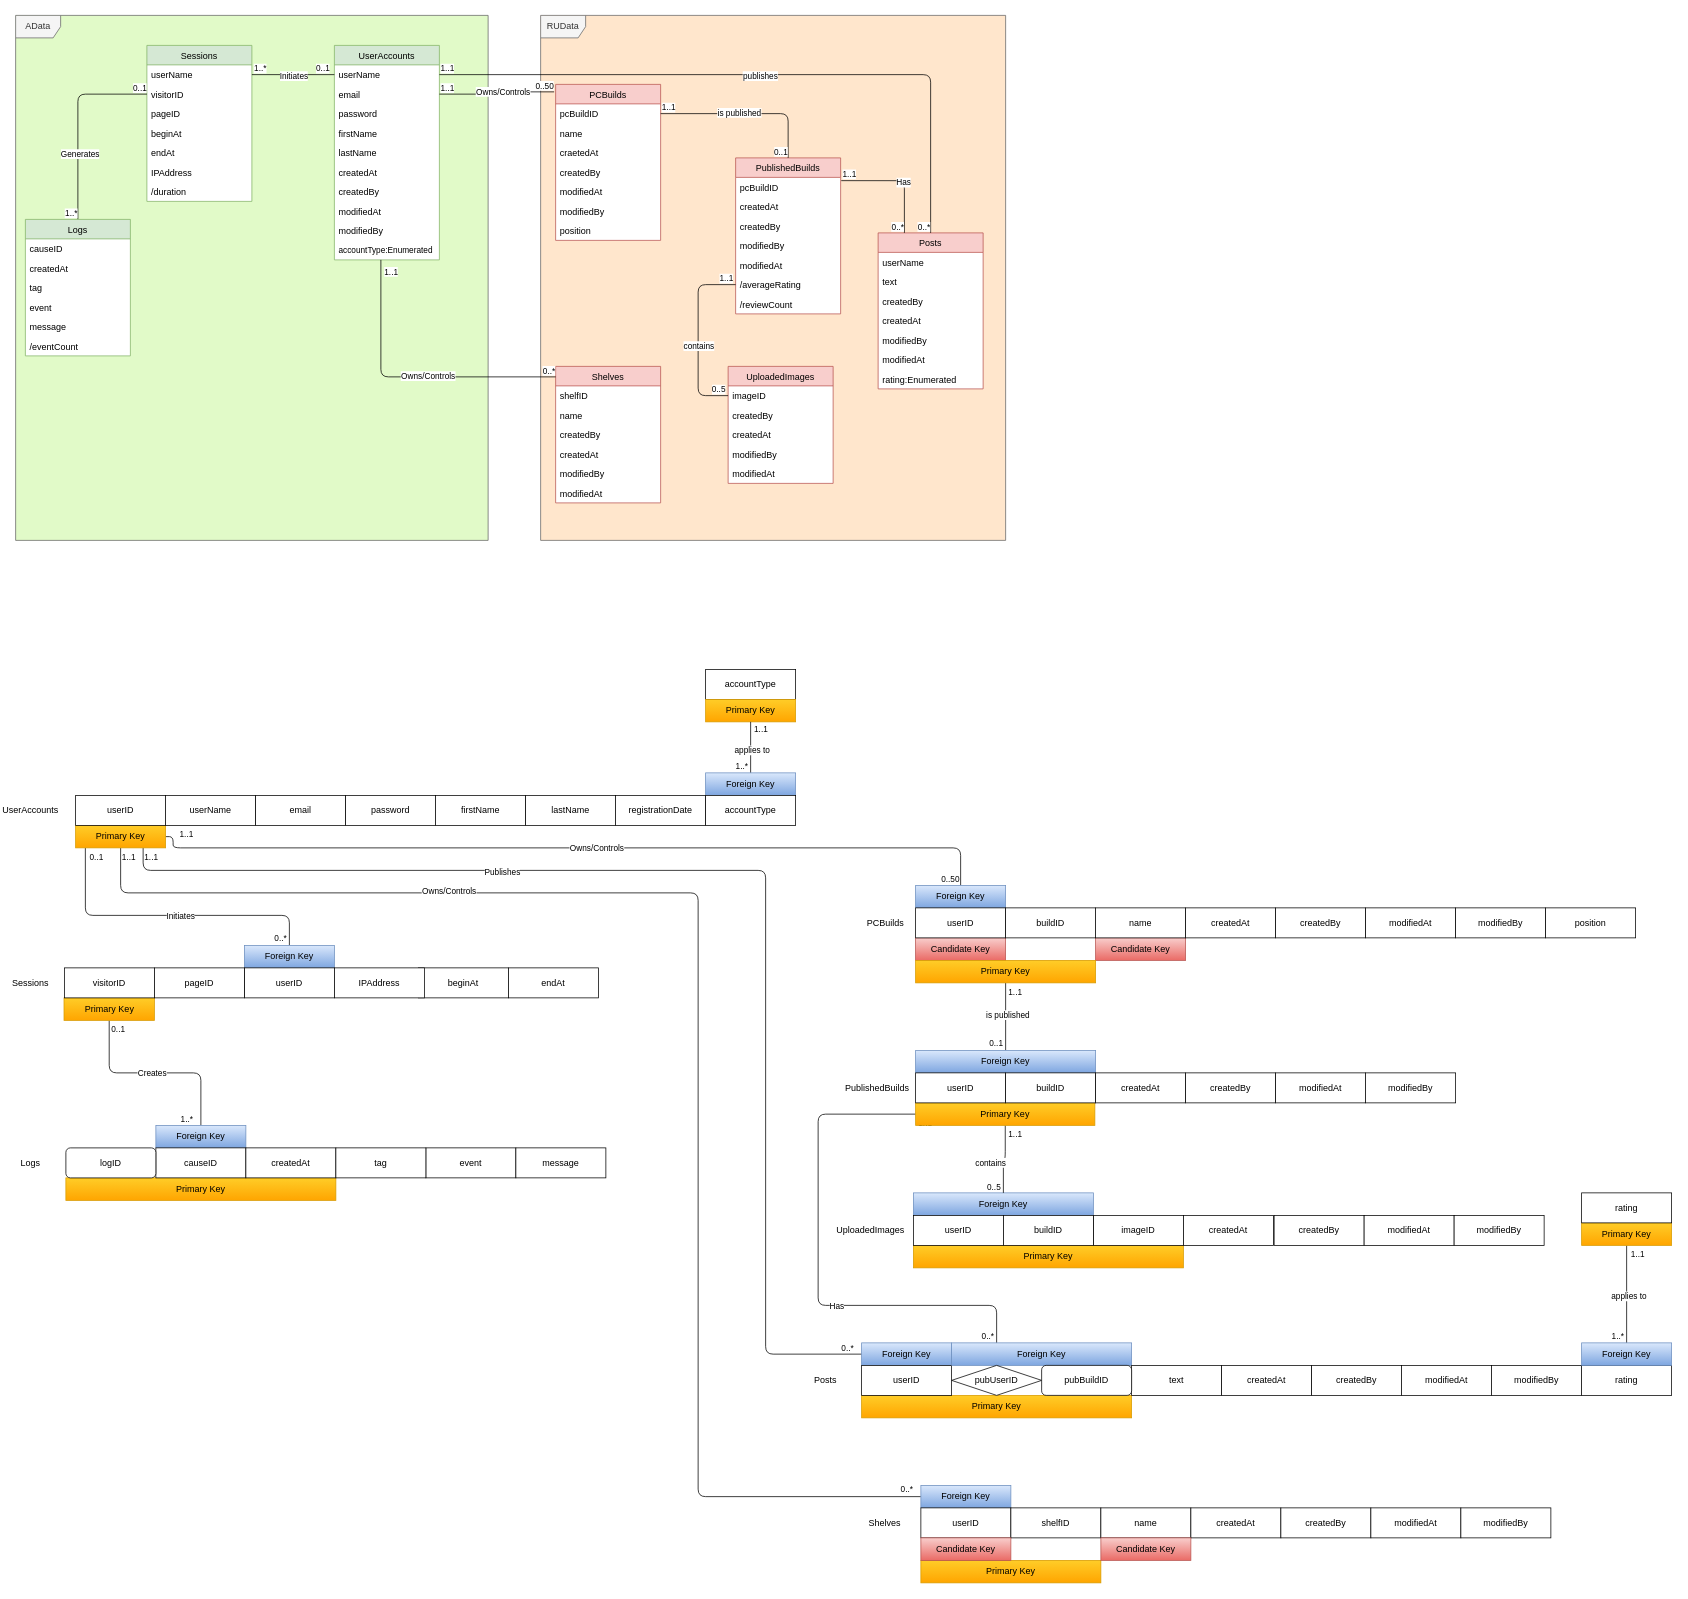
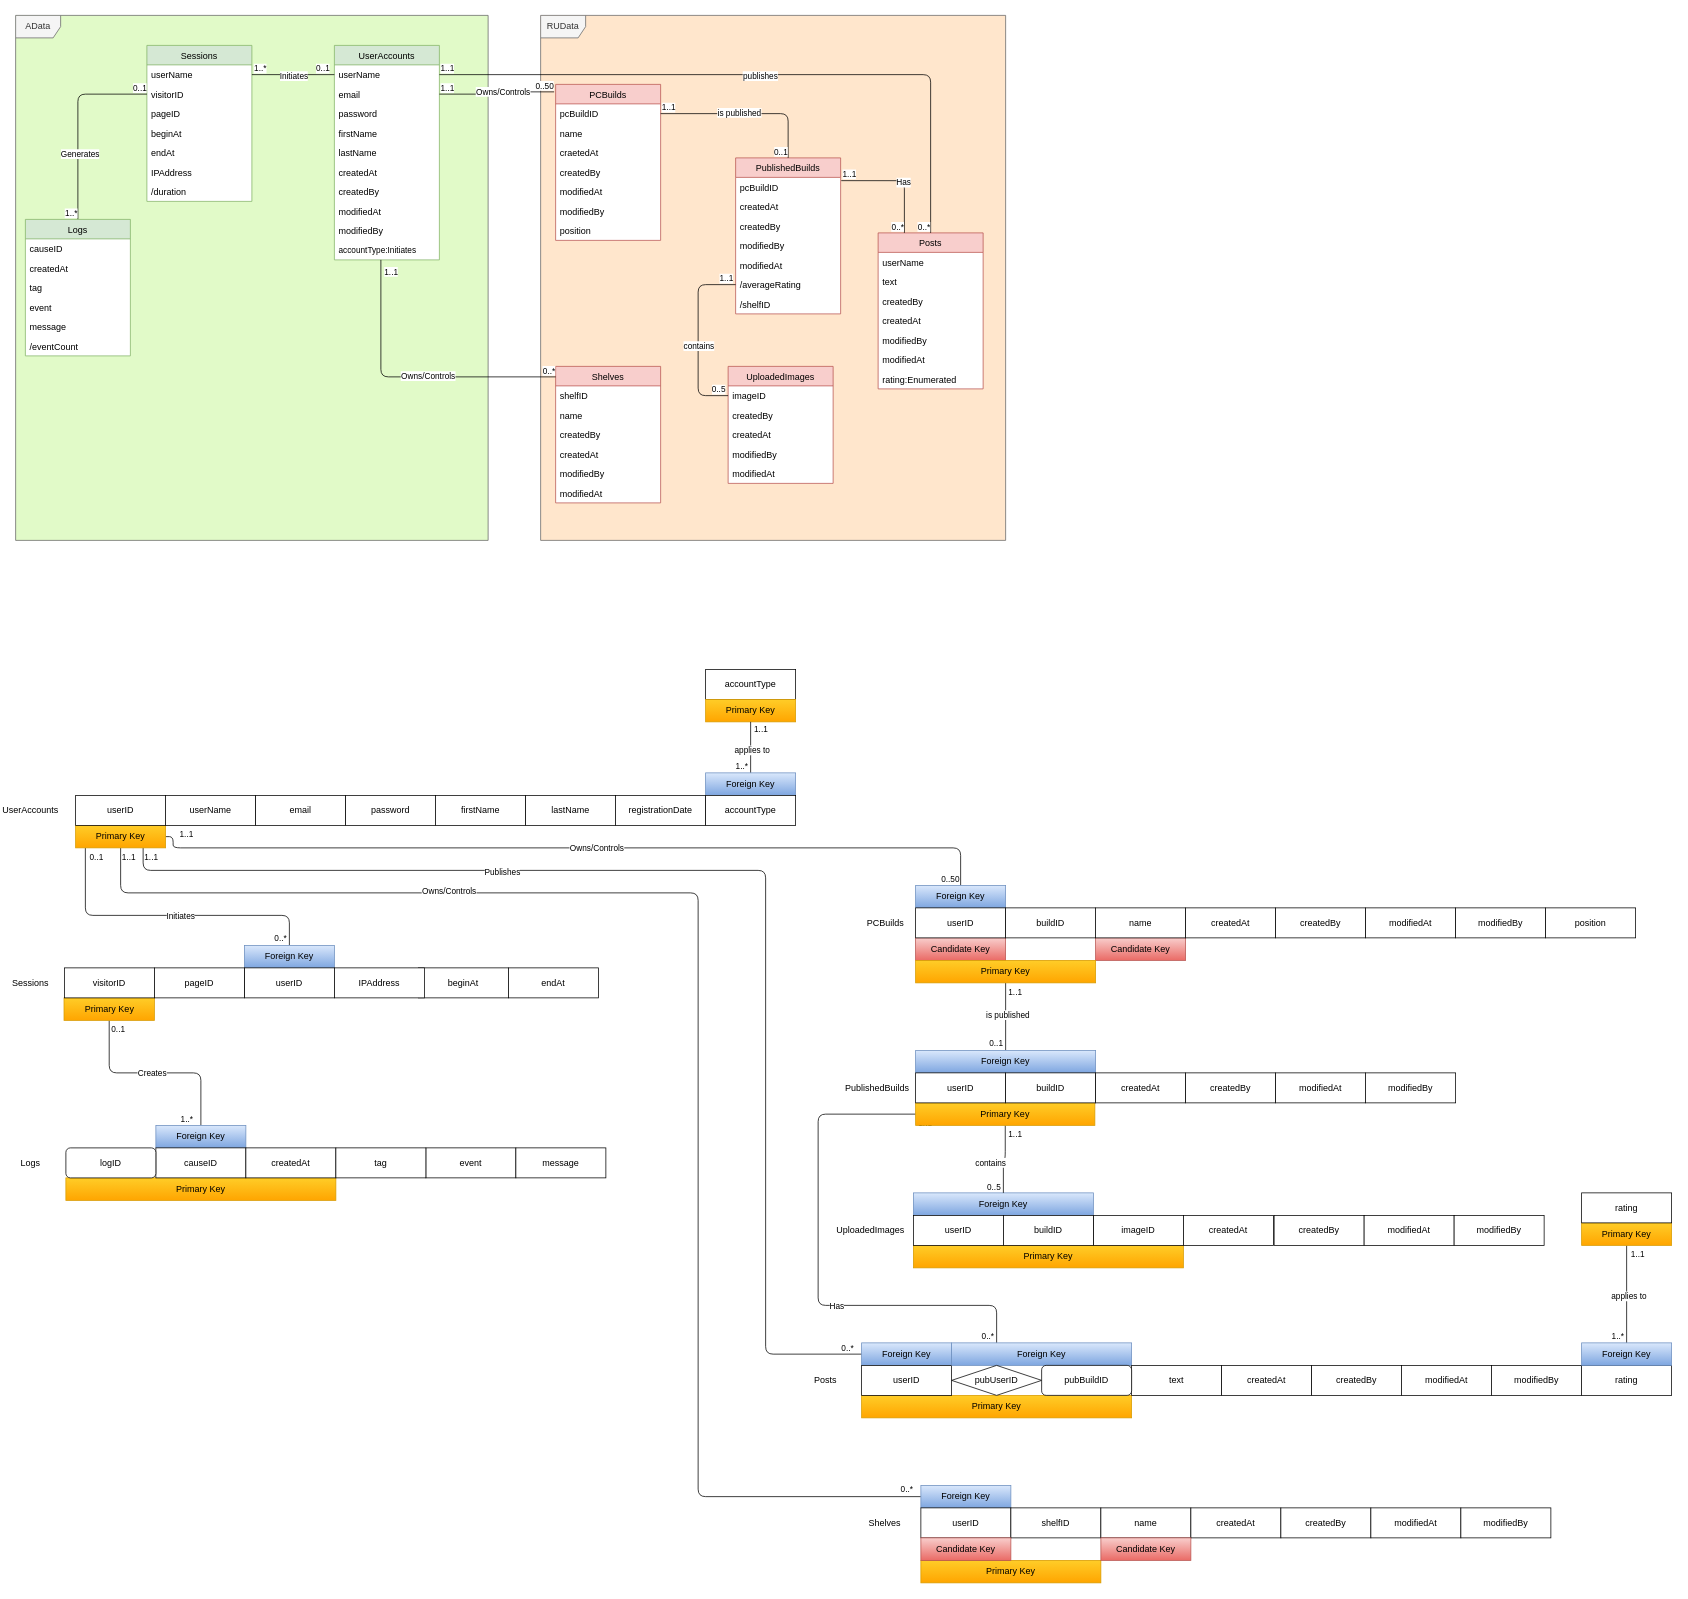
(388, 250) -> (384, 250)
(769, 305) -> (758, 305)
